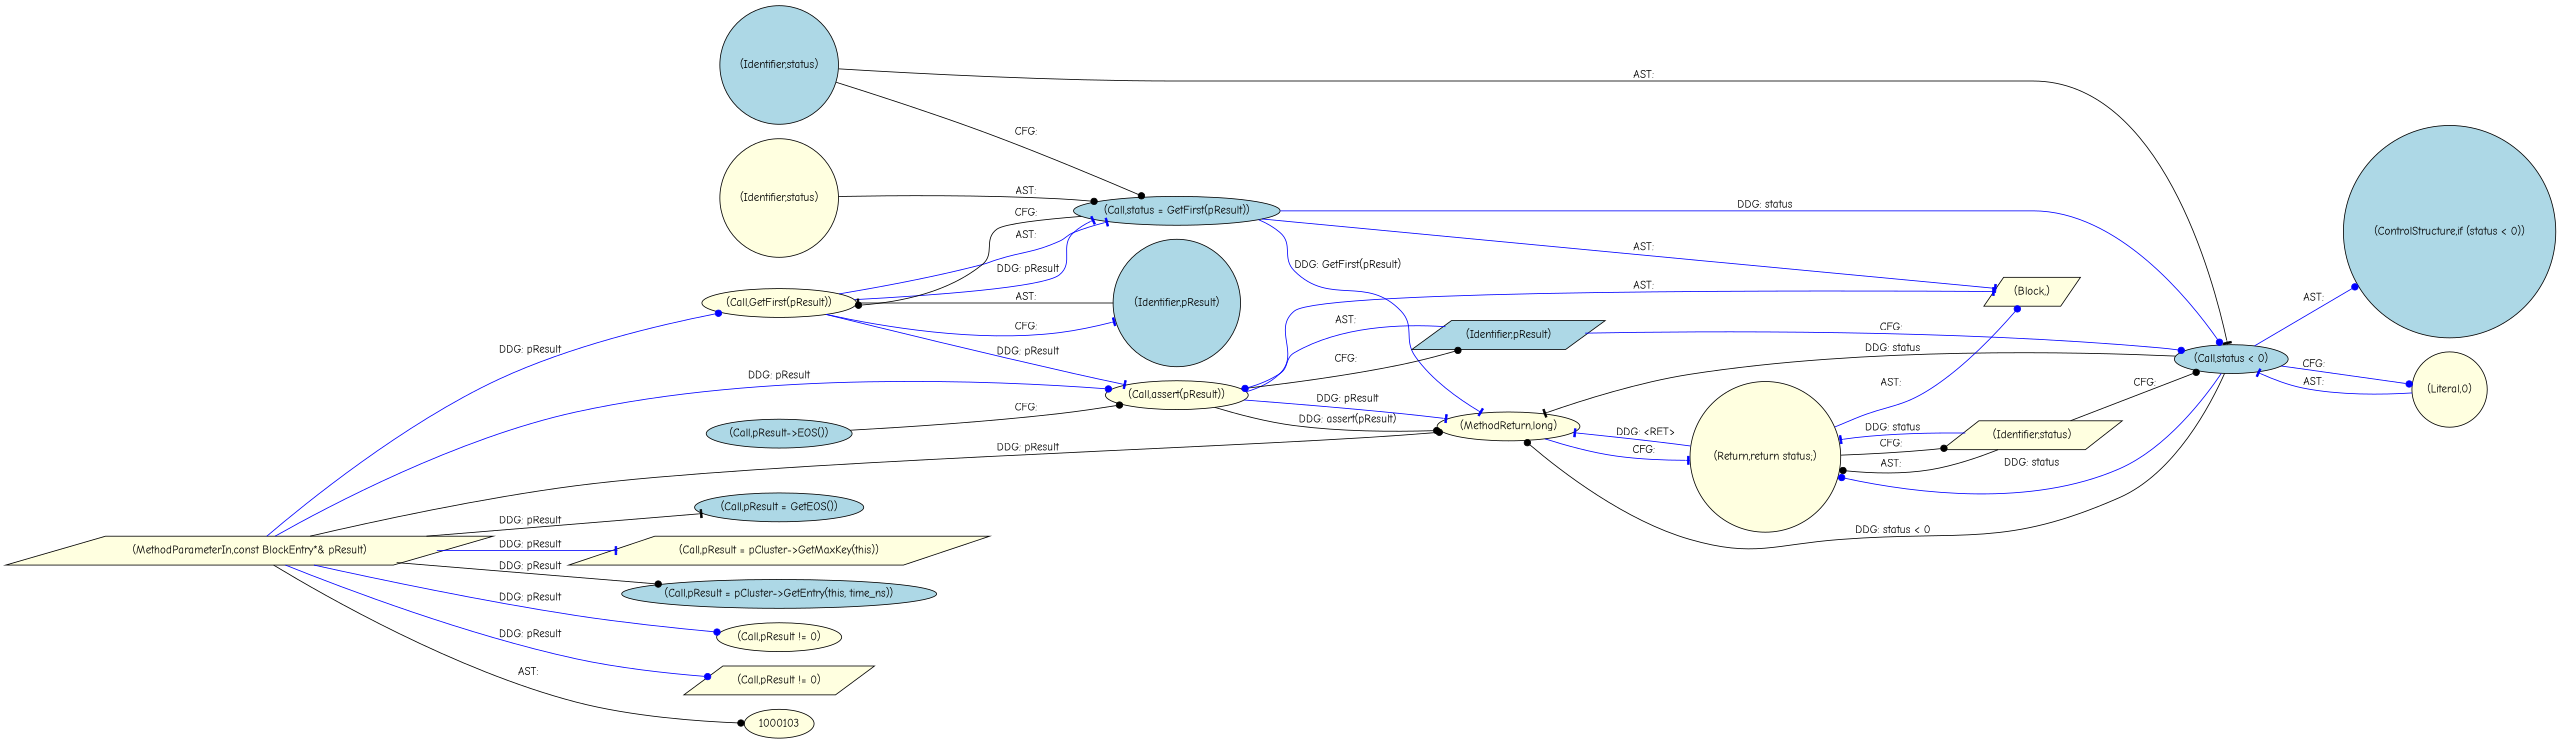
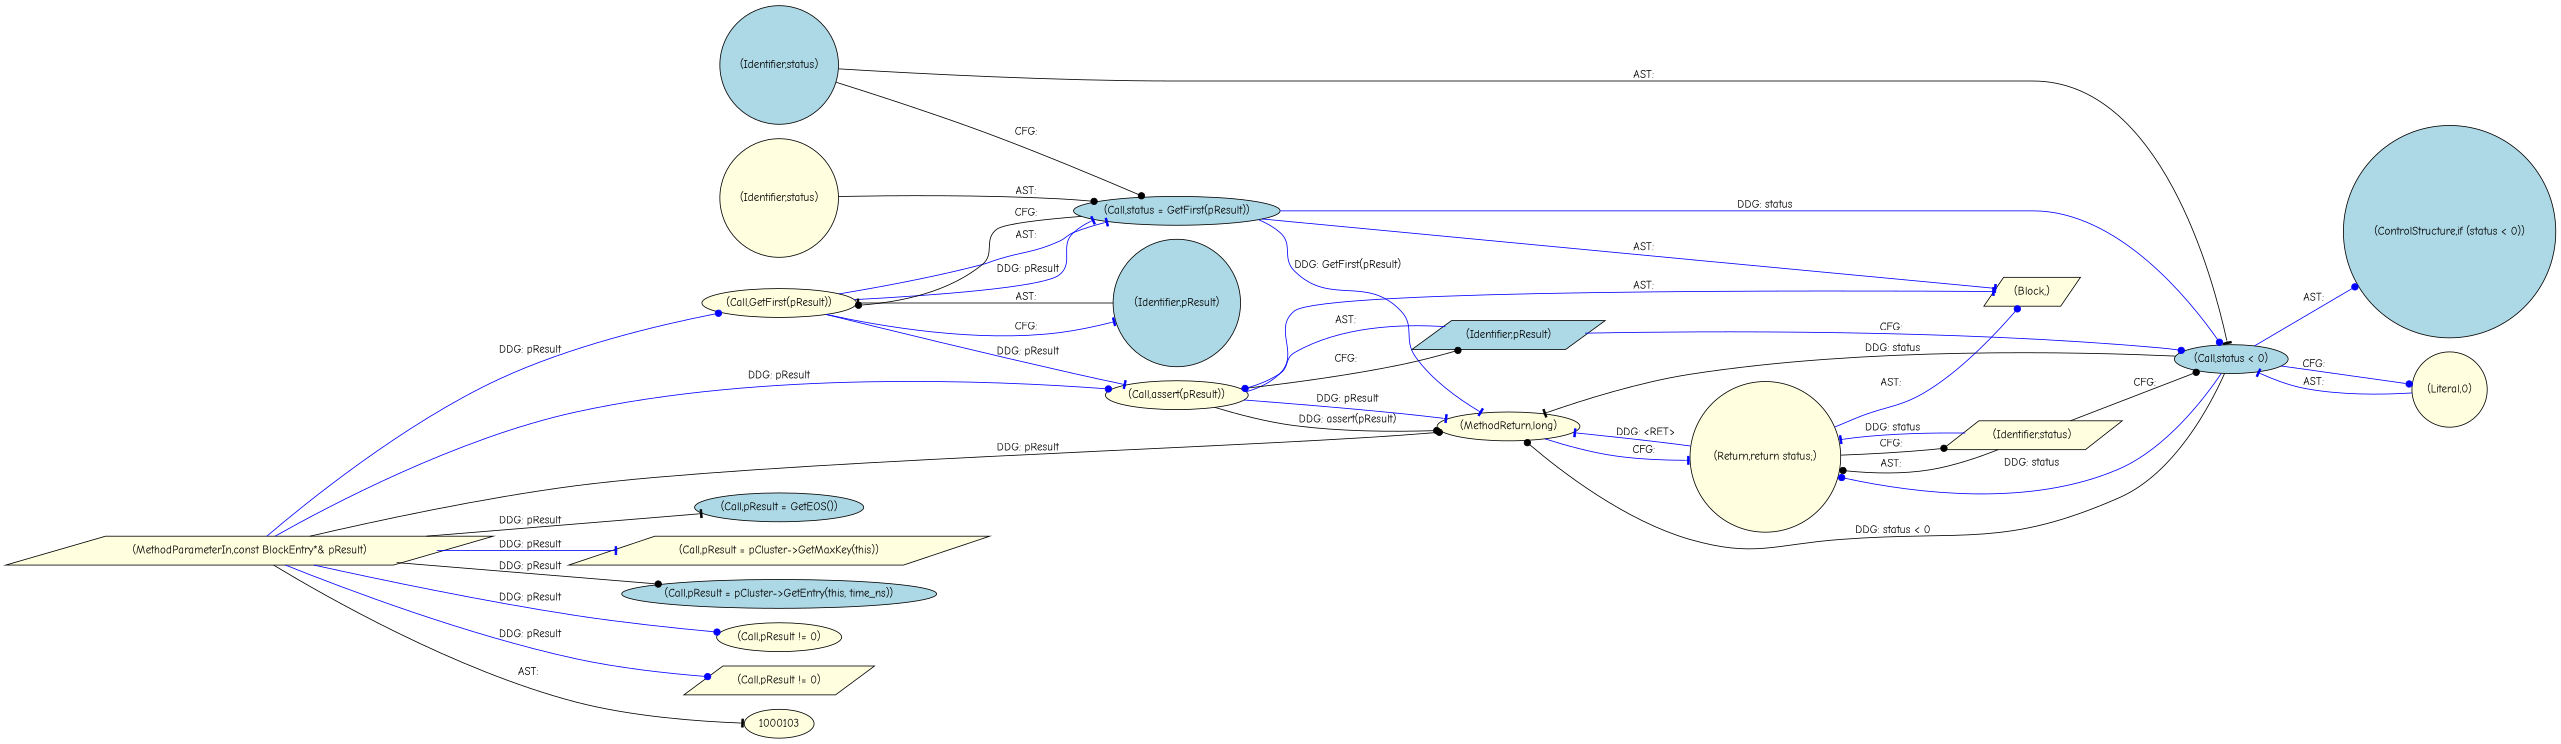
(779, 434) -> none
(497, 676) -> (497, 676)
